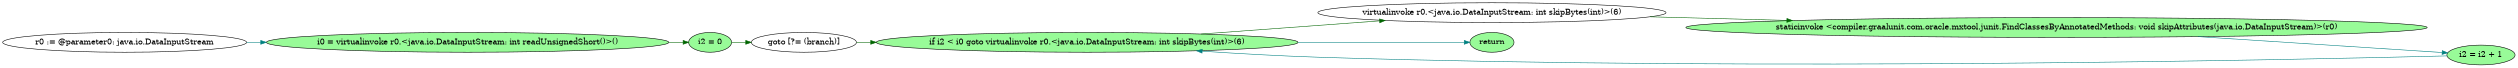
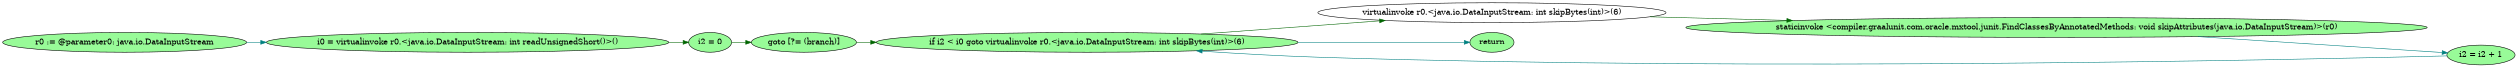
(125, 42) -> (125, 42)
(804, 42) -> (804, 42)
